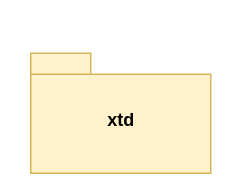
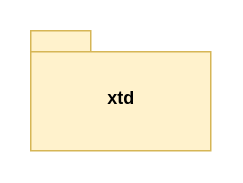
(121, 113) -> (121, 91)
